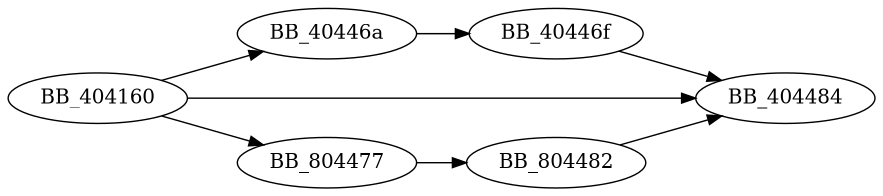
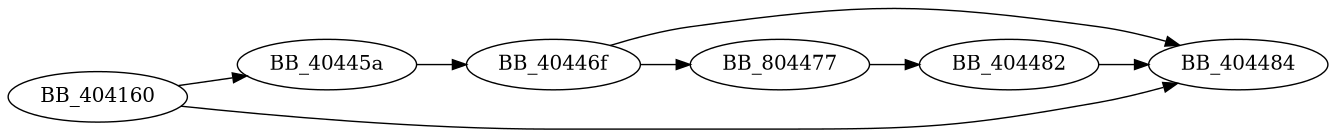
(327, 34) -> (327, 65)
(206, 129) -> (658, 65)
(556, 163) -> (1009, 65)
